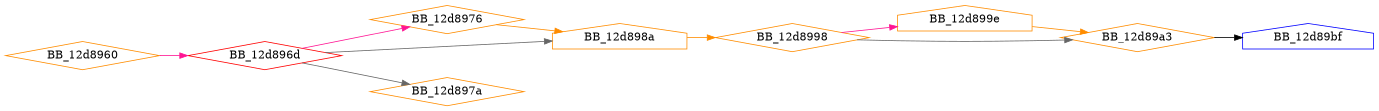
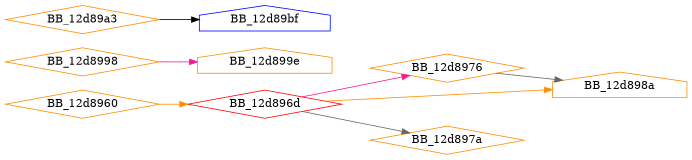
(526, 28) -> (526, 76)
(1056, 29) -> none
(697, 38) -> none
(961, 41) -> none
(435, 47) -> (435, 96)
(170, 56) -> (170, 104)
